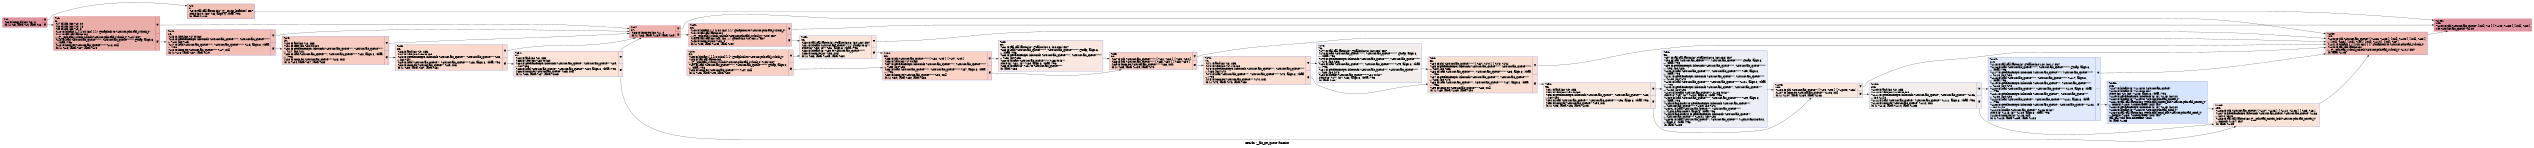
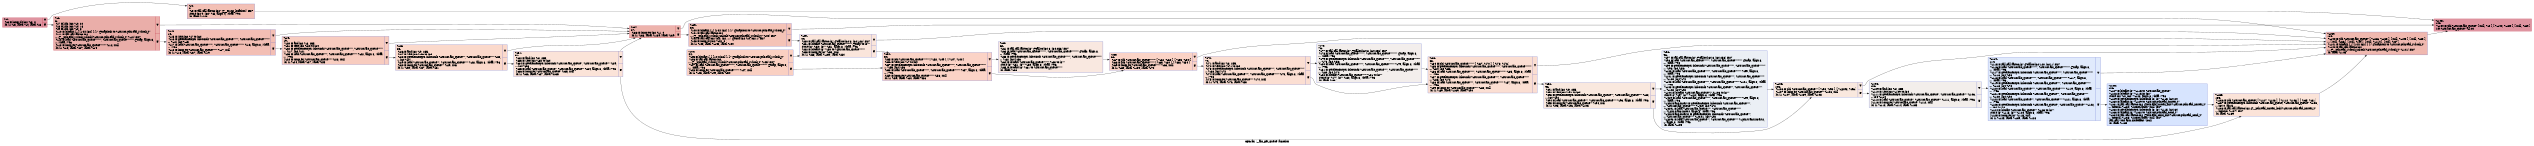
(2091, 134) -> none
